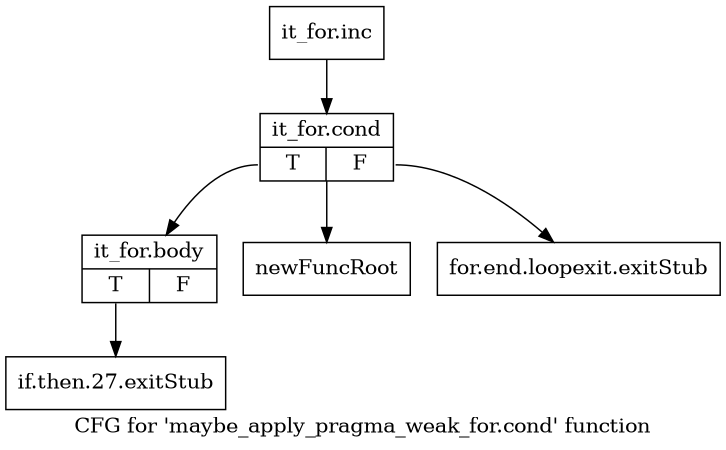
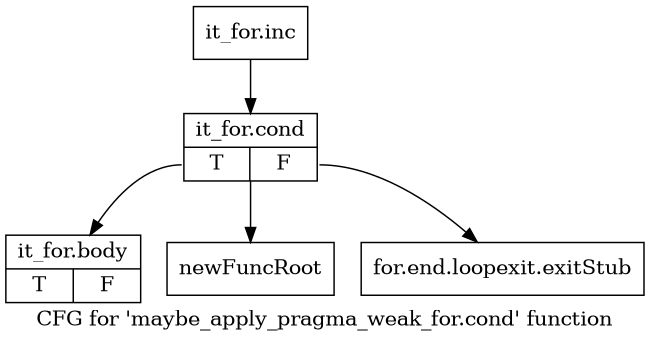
(116, 383) -> none
